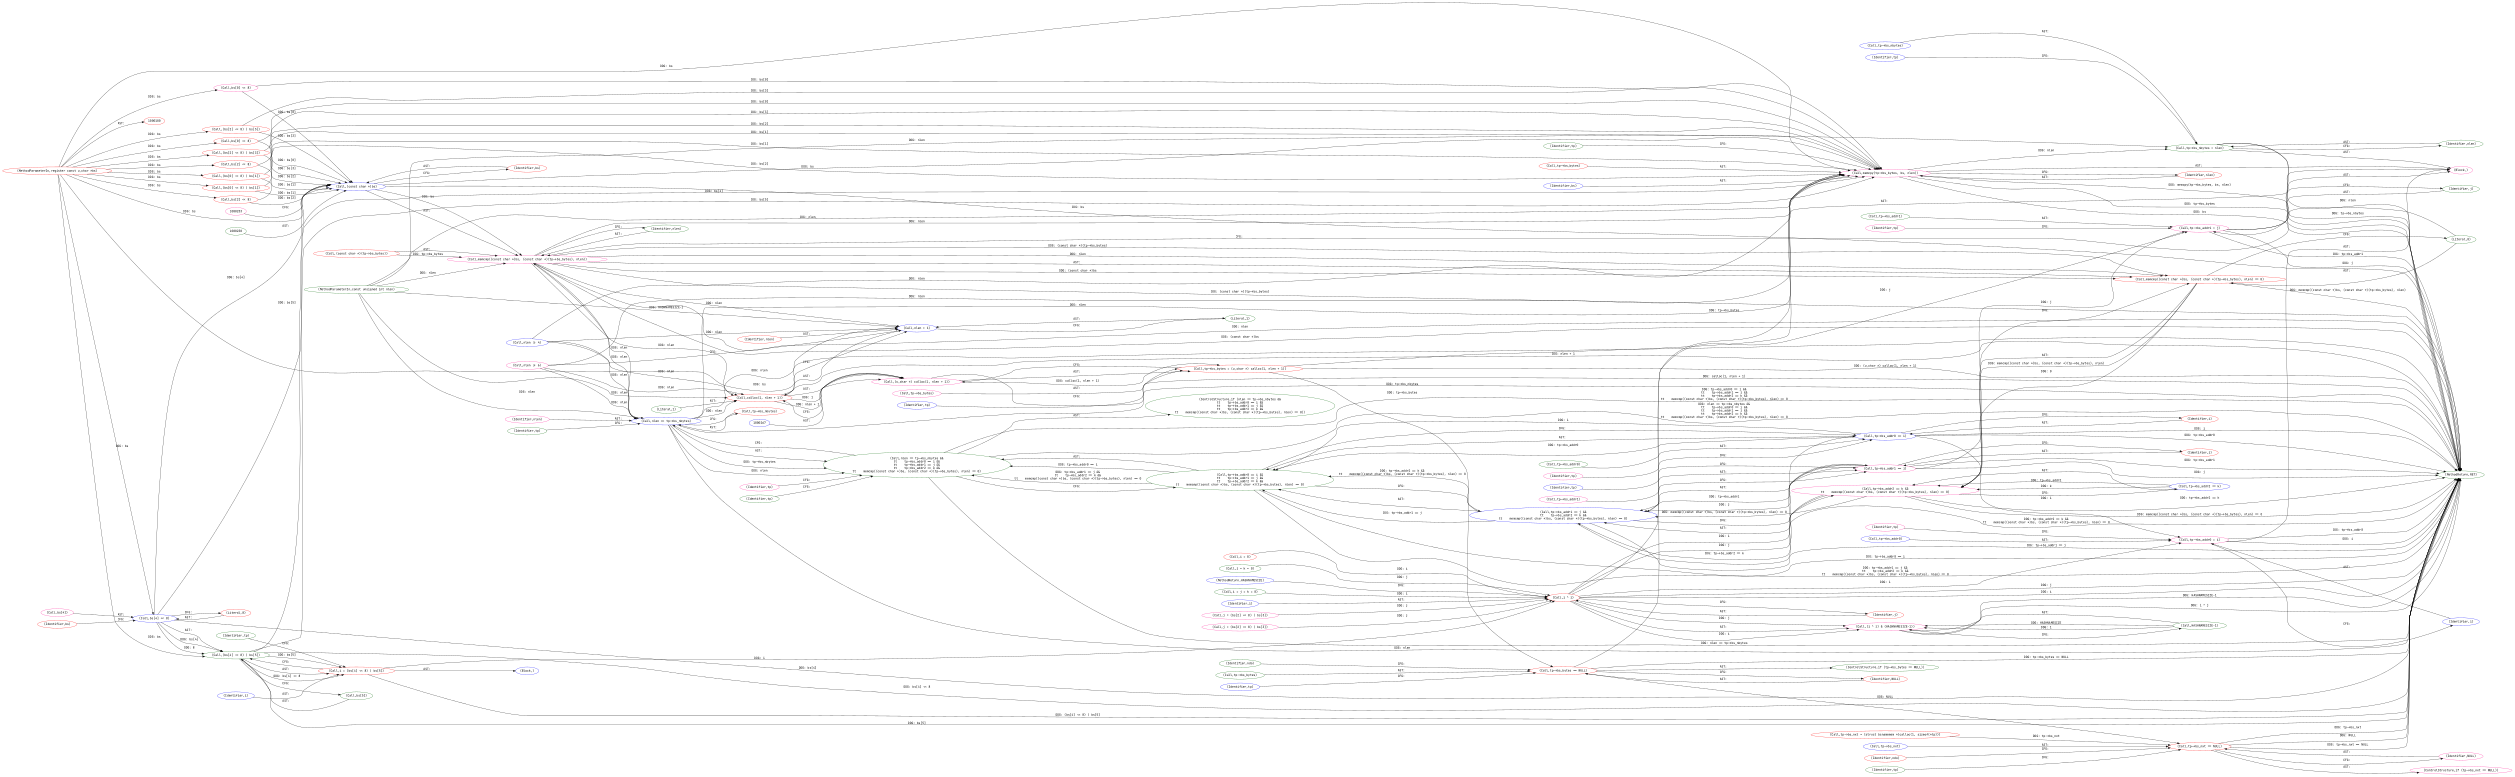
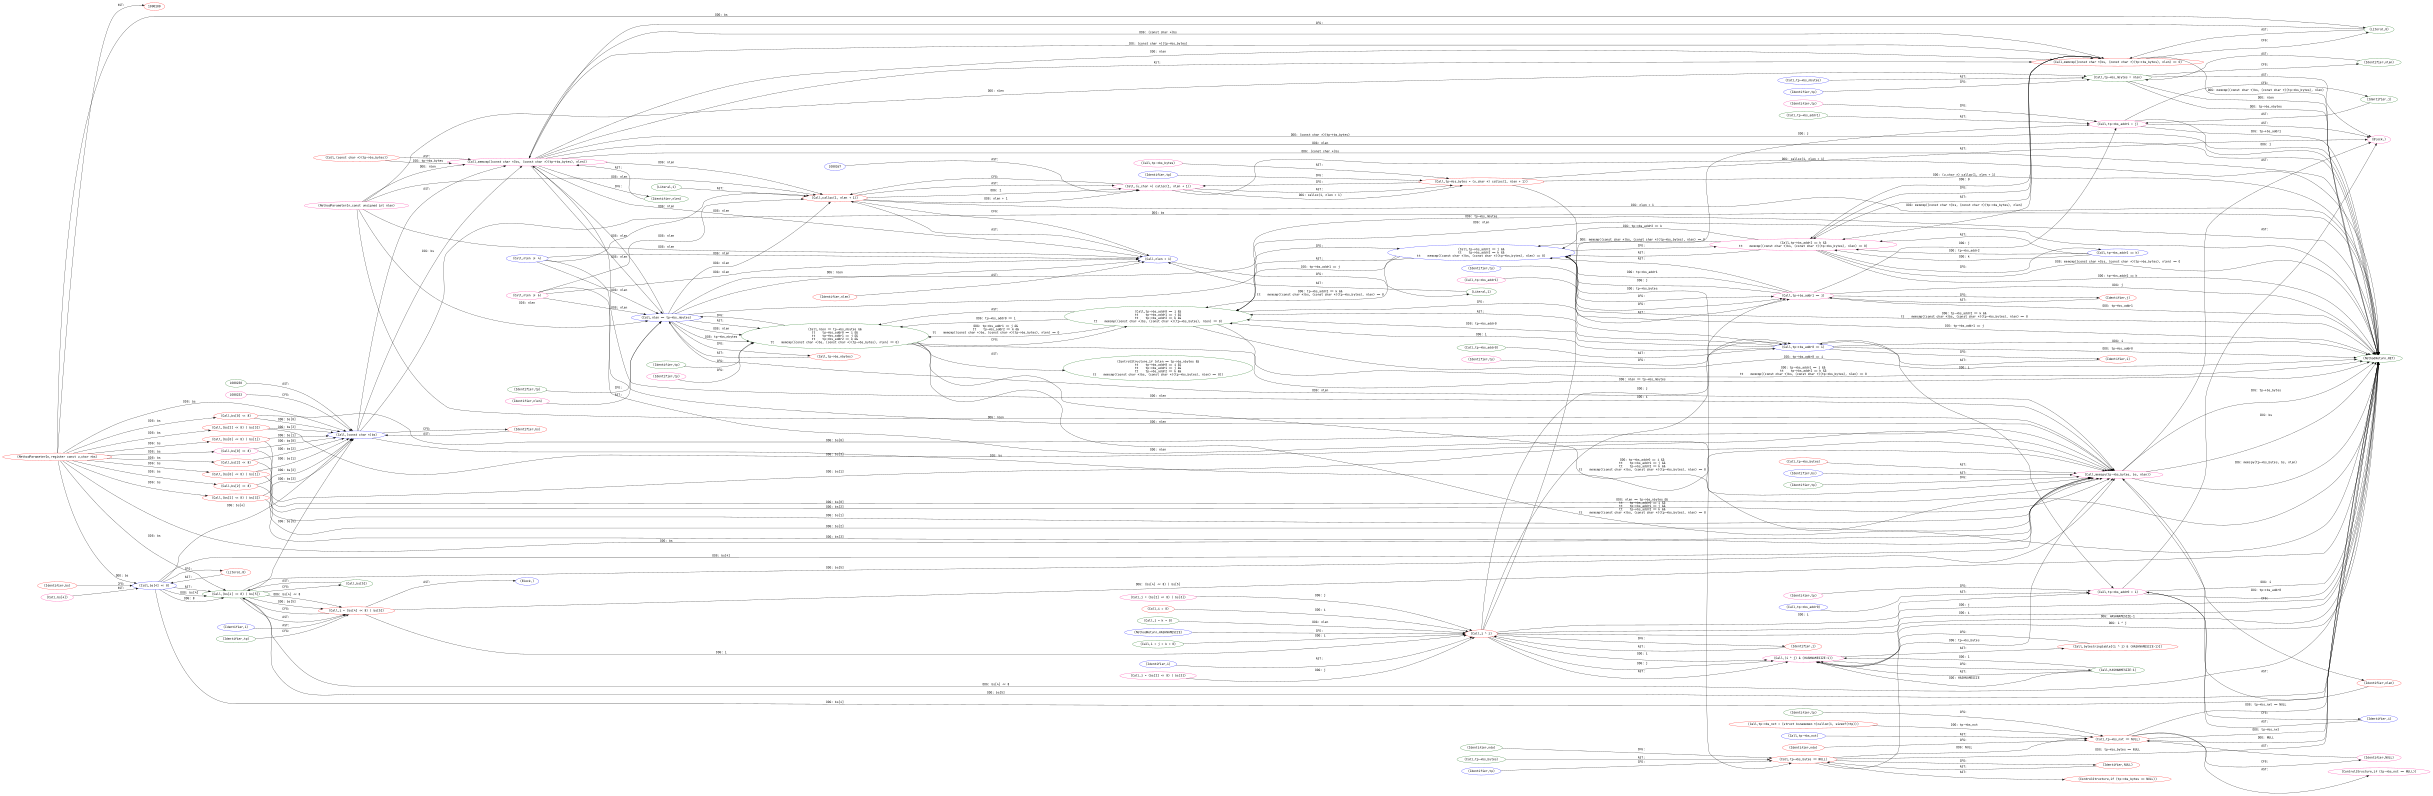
(2036, 156) -> none
(356, 290) -> (356, 206)
(666, 307) -> (666, 247)
(714, 352) -> (721, 272)
(1246, 353) -> (1027, 16)
(1402, 577) -> (1320, 622)
none -> (2118, 647)
(1885, 667) -> (2118, 779)
